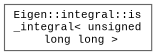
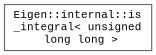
(78, 28) -> (78, 28)
